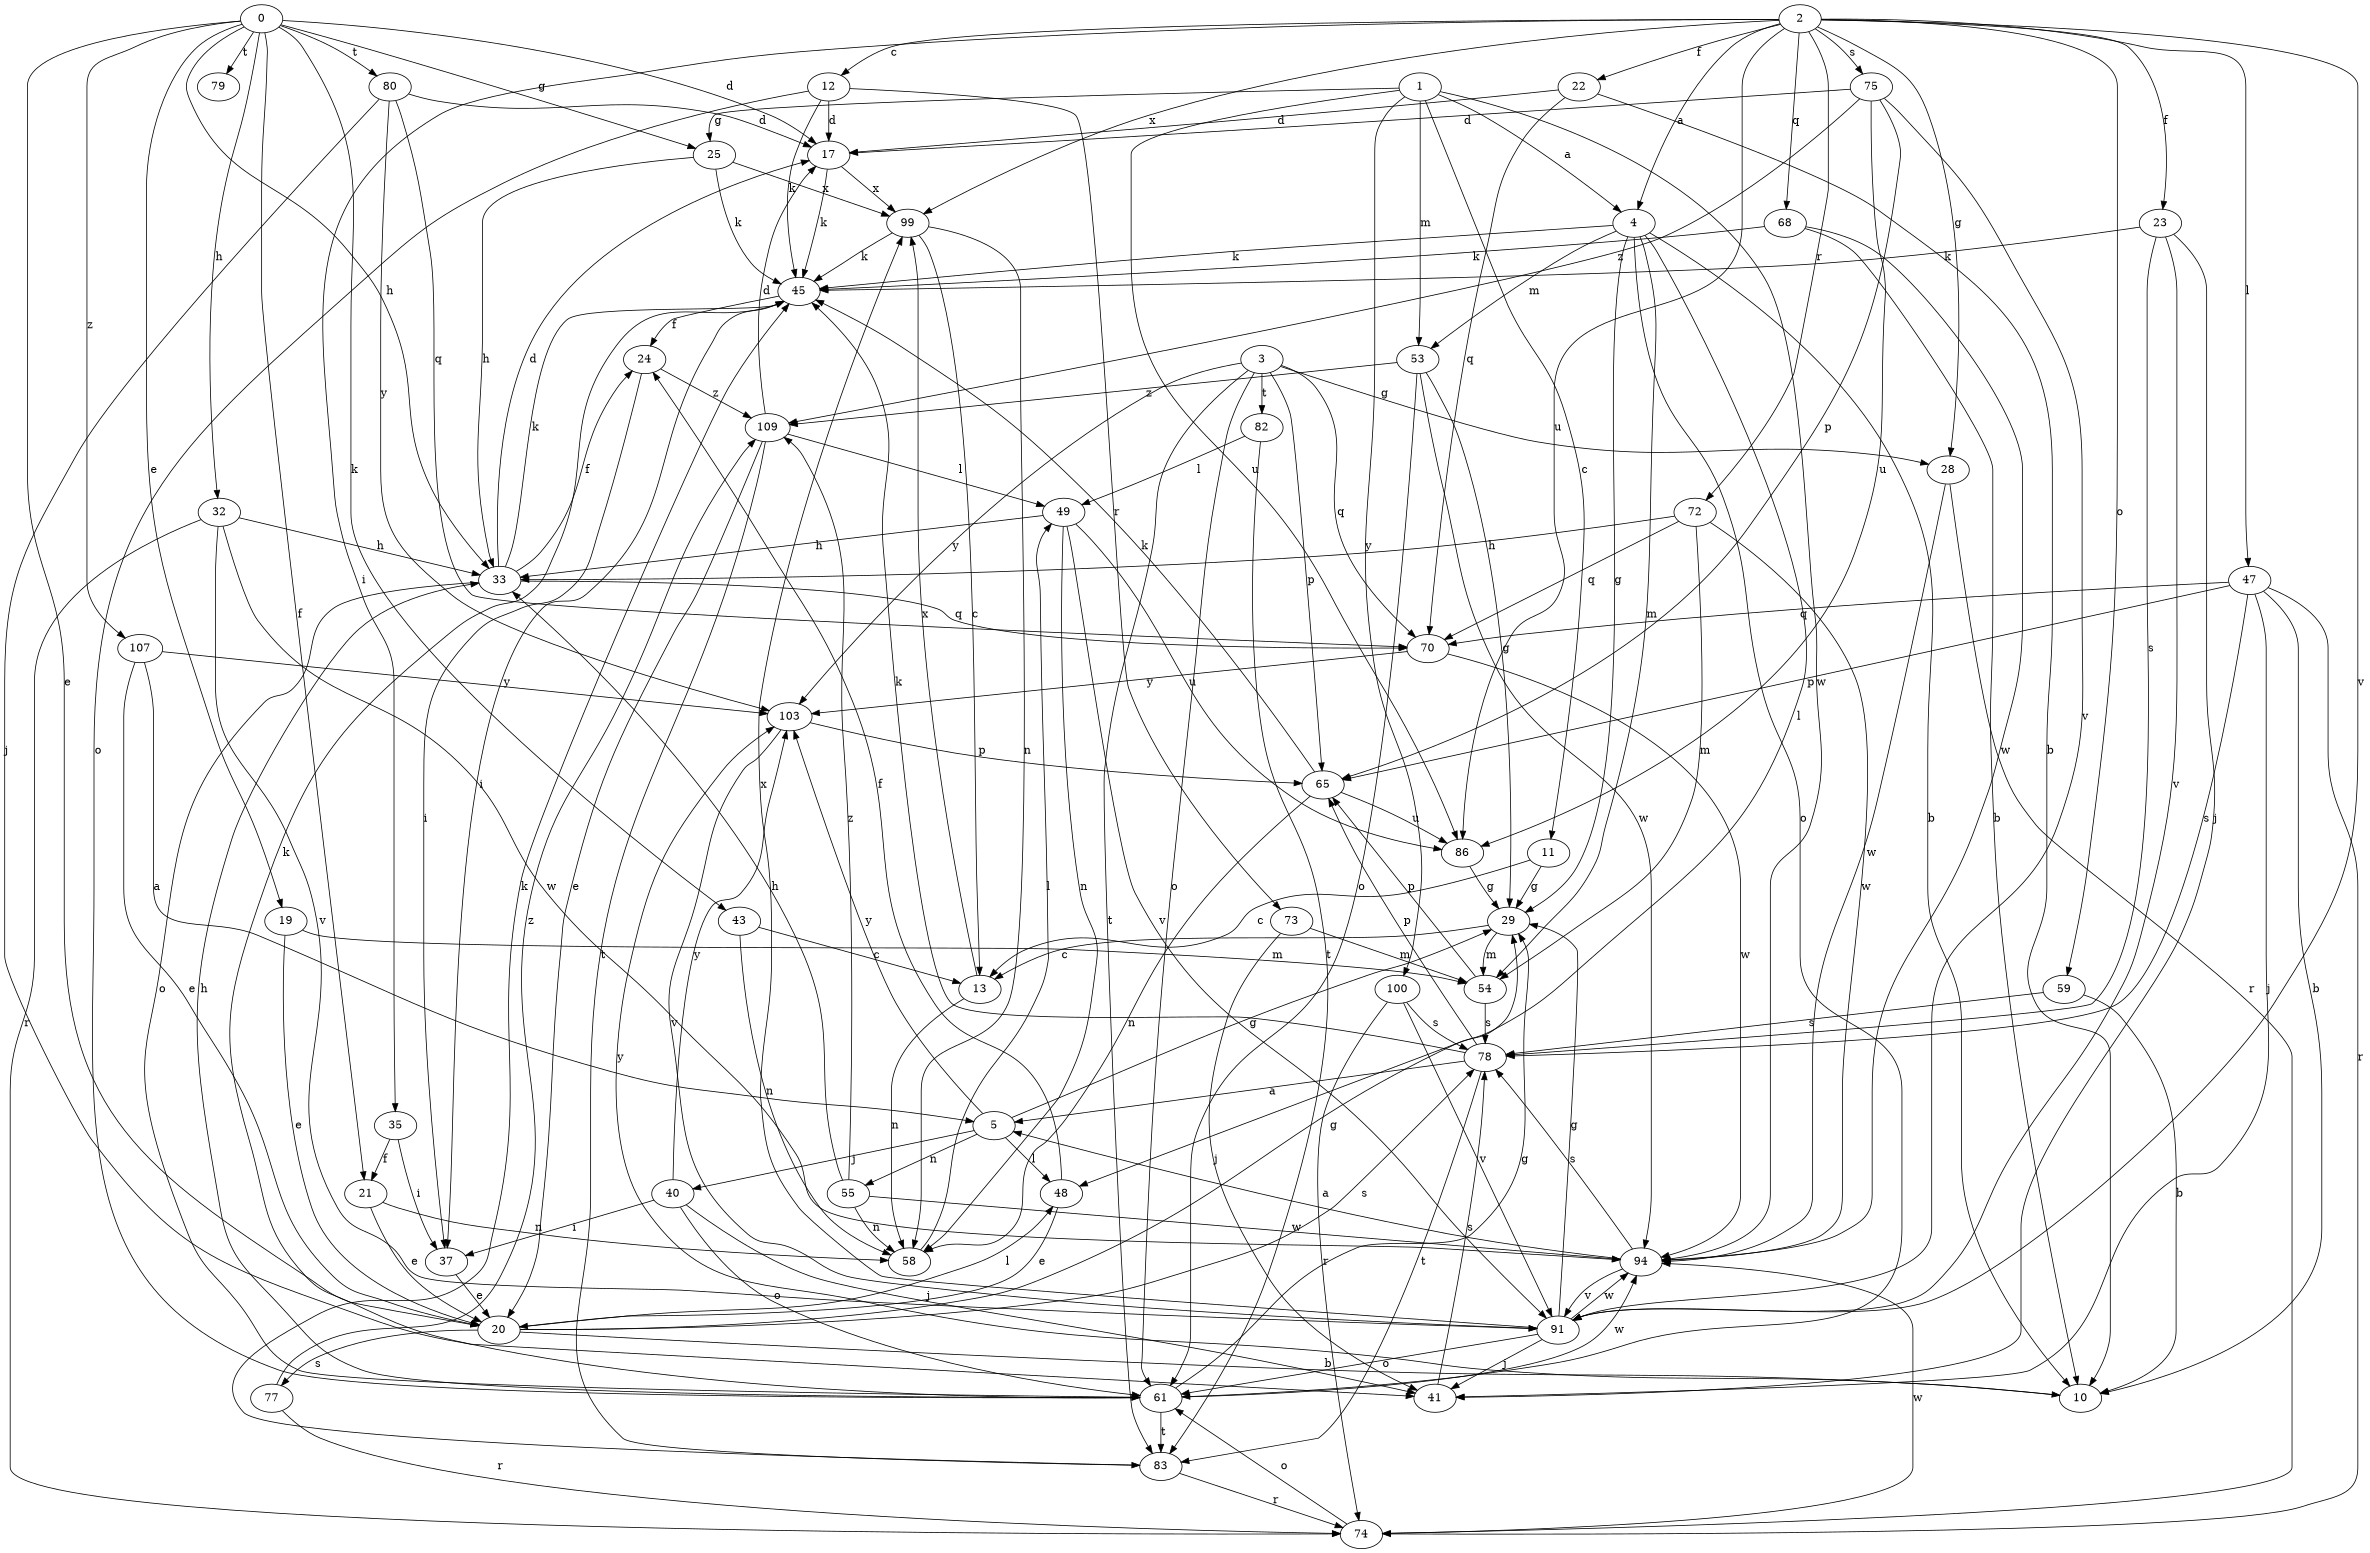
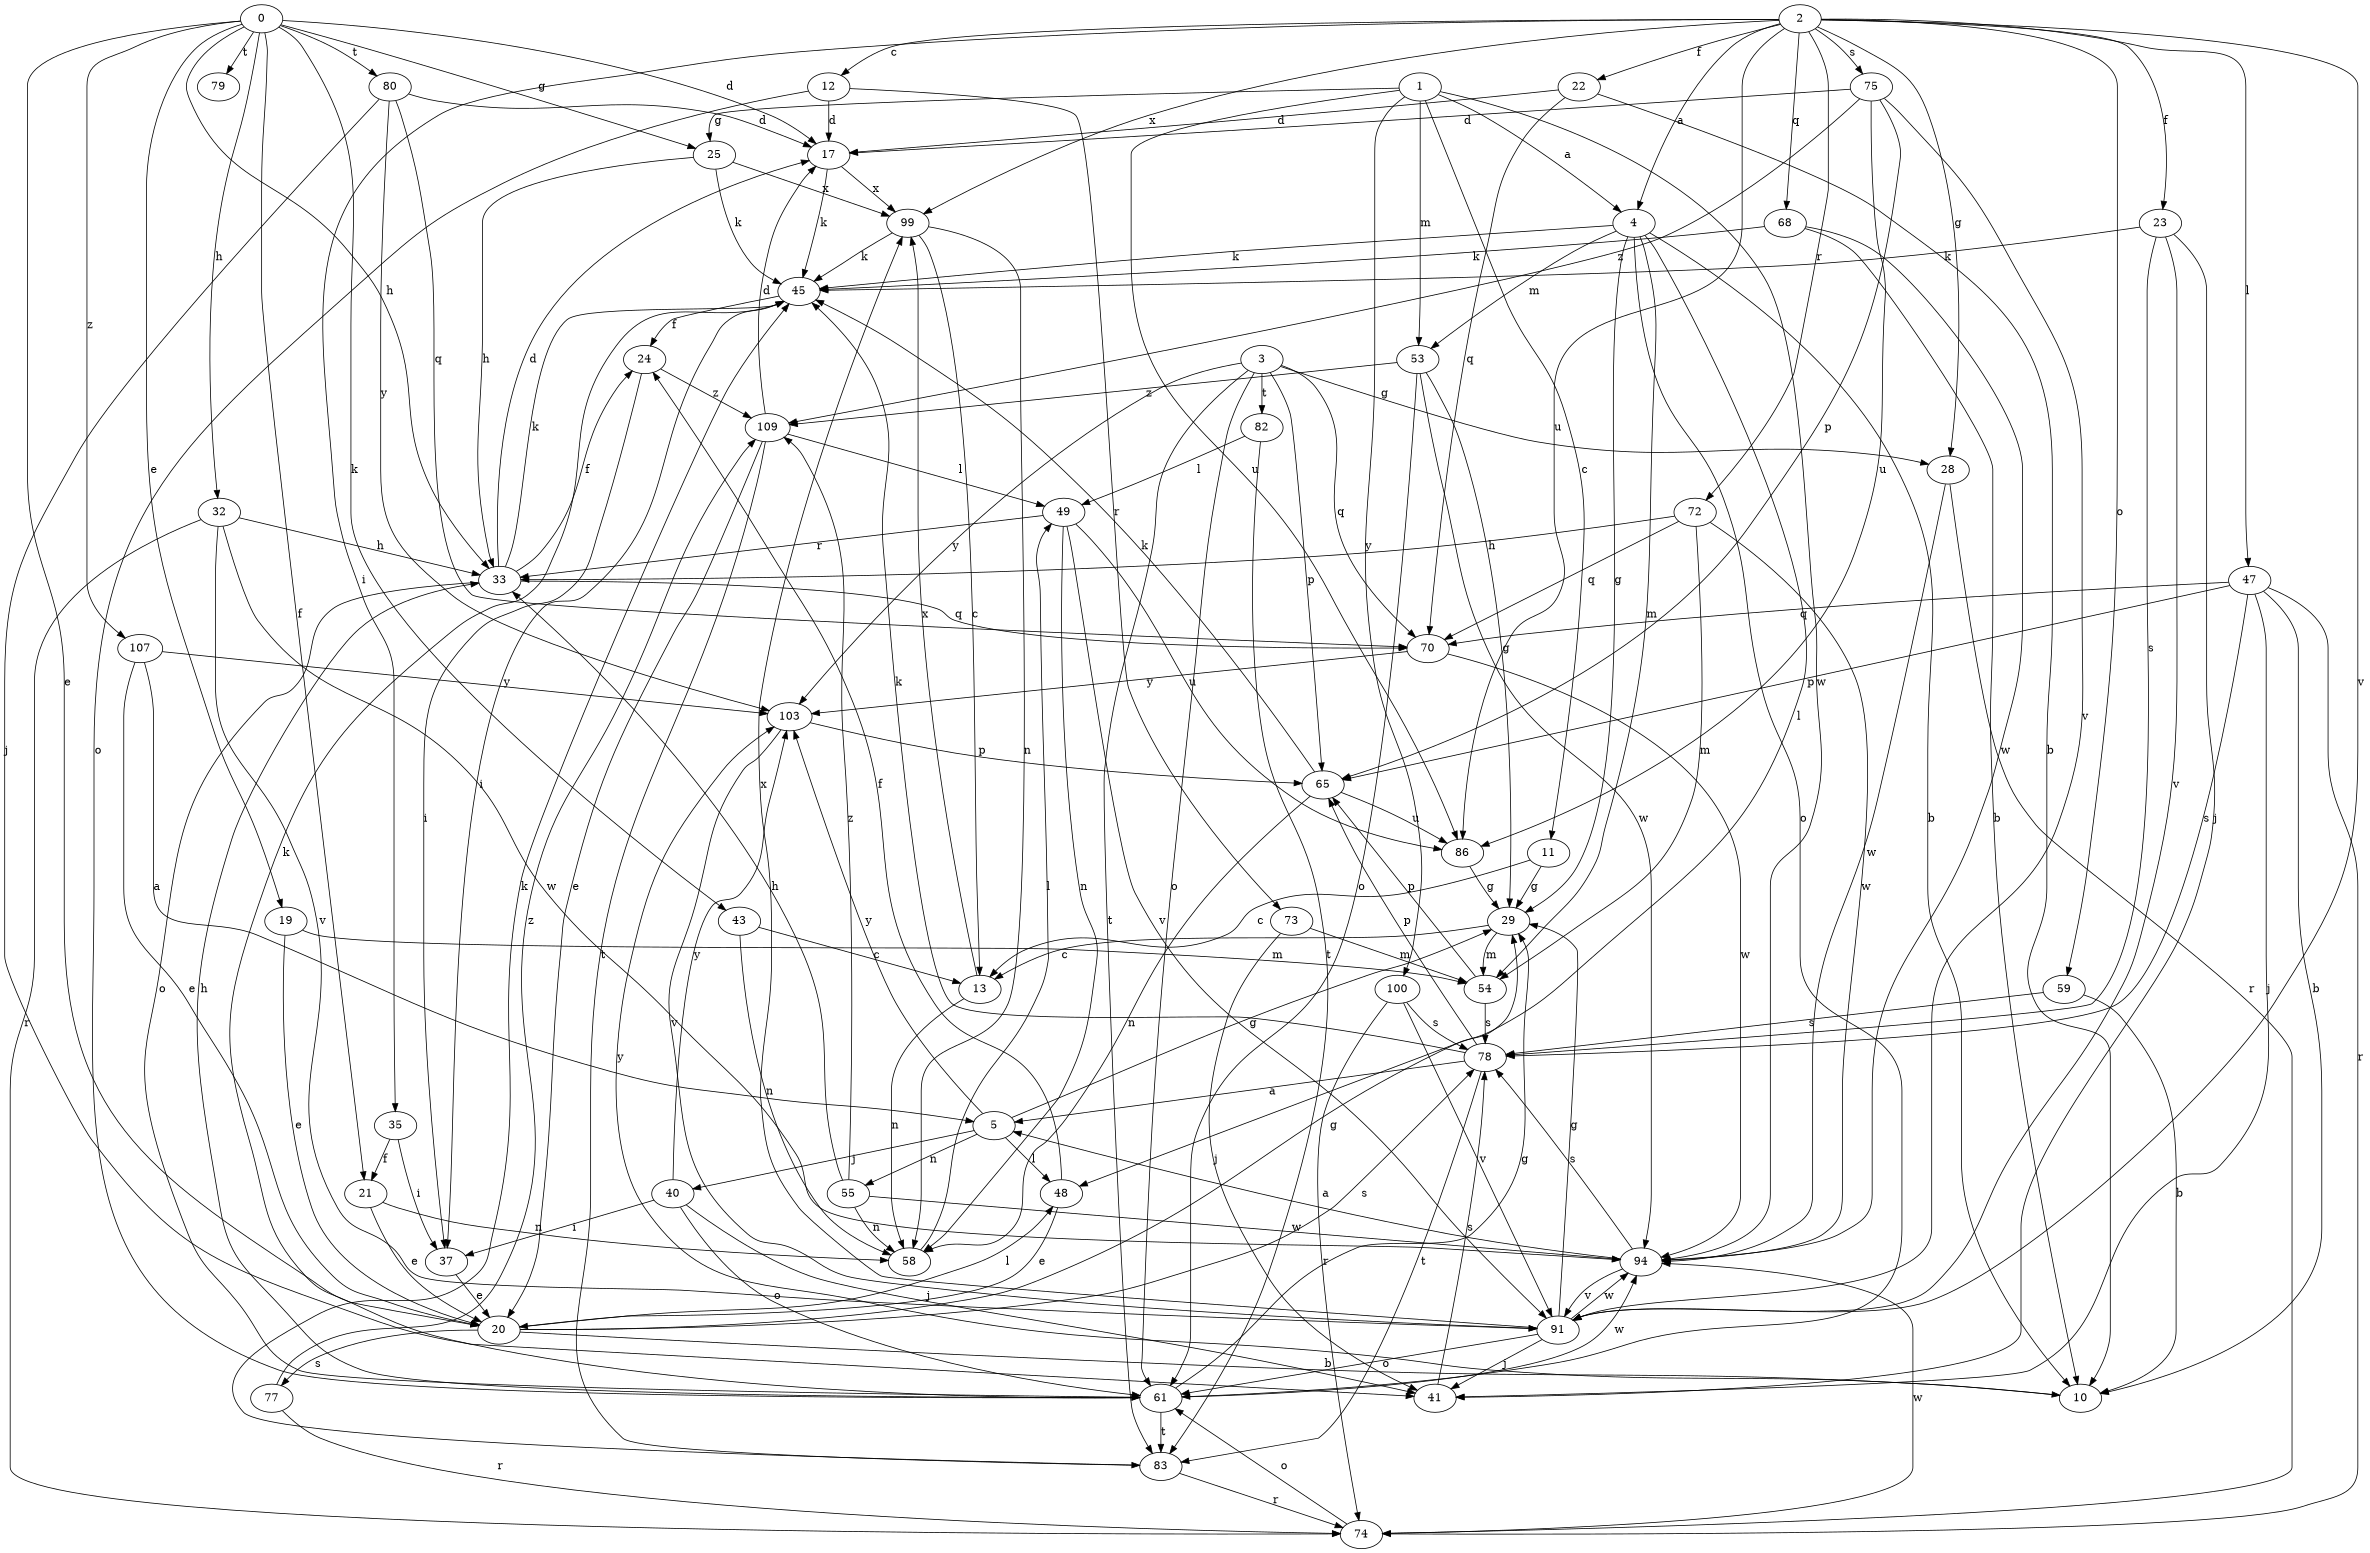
(790, 173) -> none
(819, 546) -> (819, 546)
